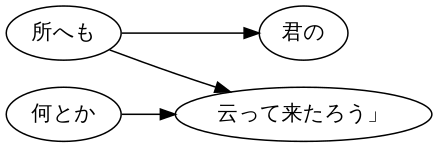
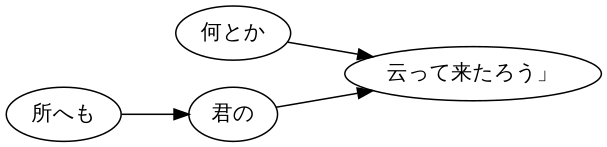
(162, 69) -> (317, 100)
